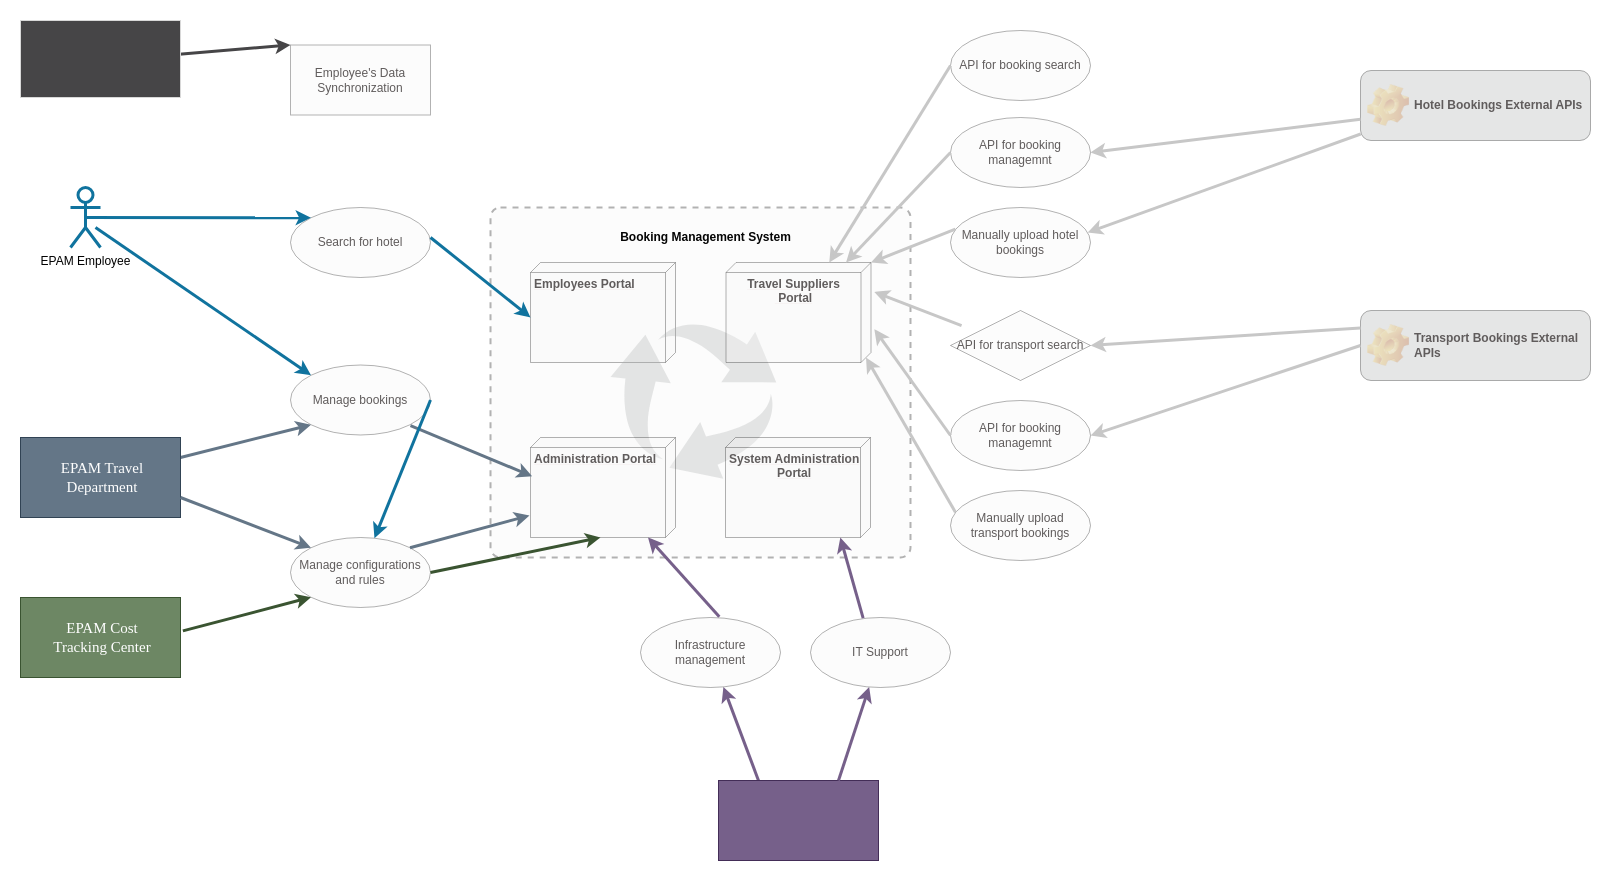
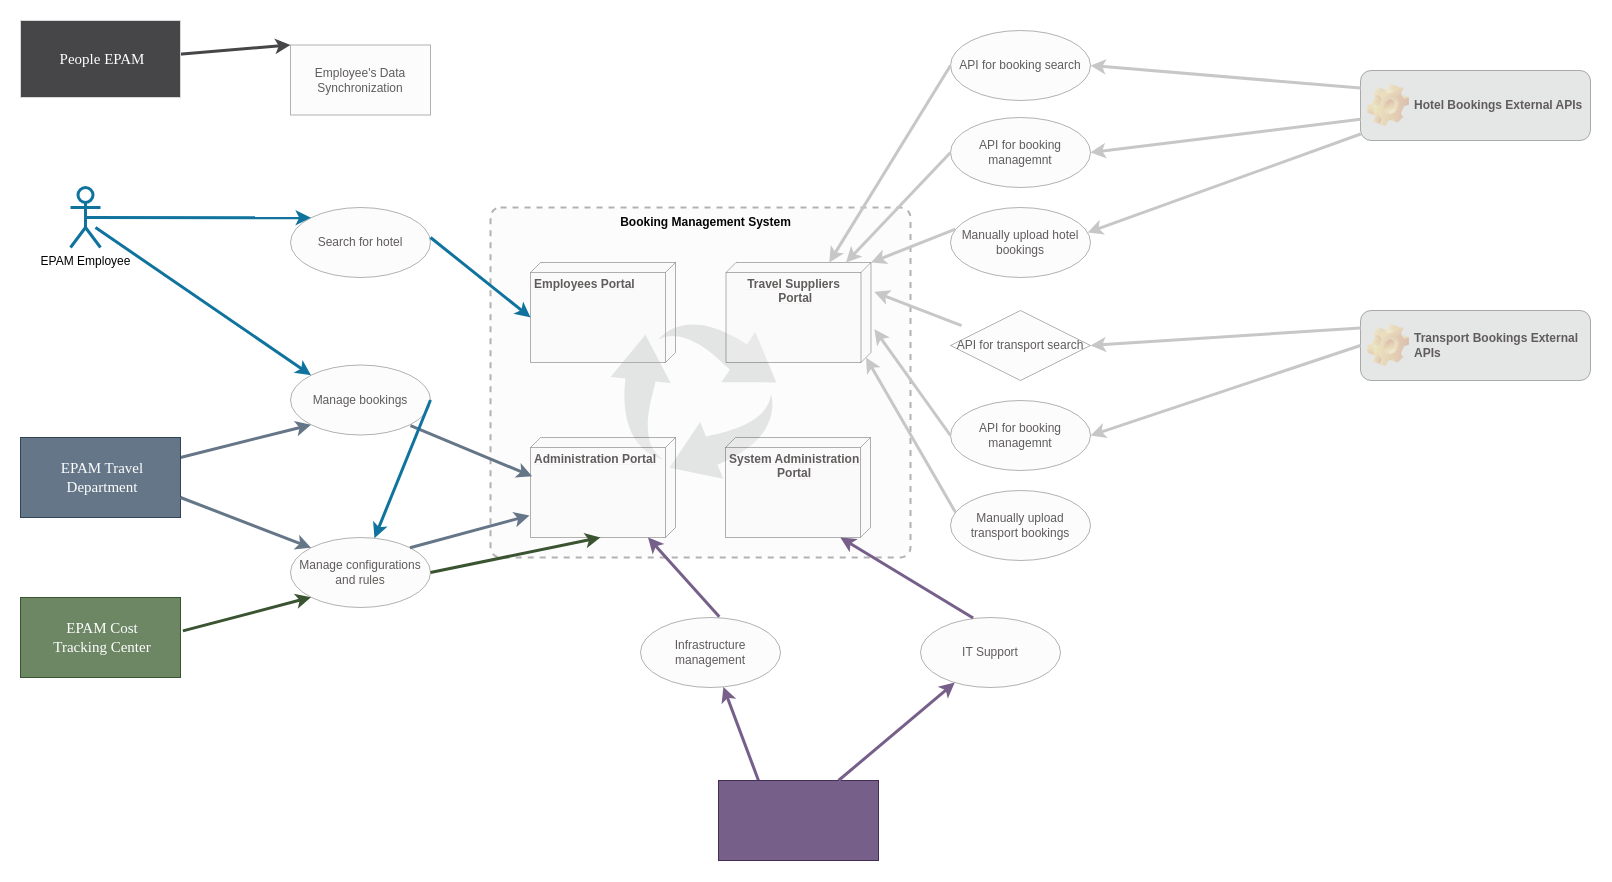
none -> (103, 59)
none -> (1231, 77)
(706, 238) -> (706, 223)
(881, 653) -> (991, 653)
